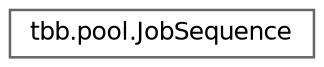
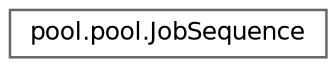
(162, 34) -> (168, 34)
